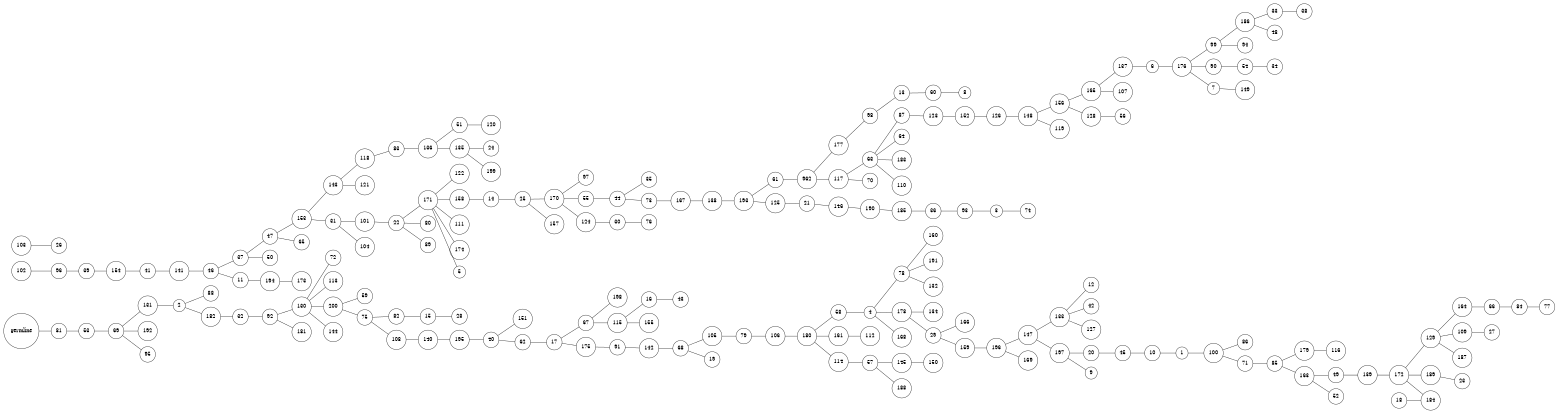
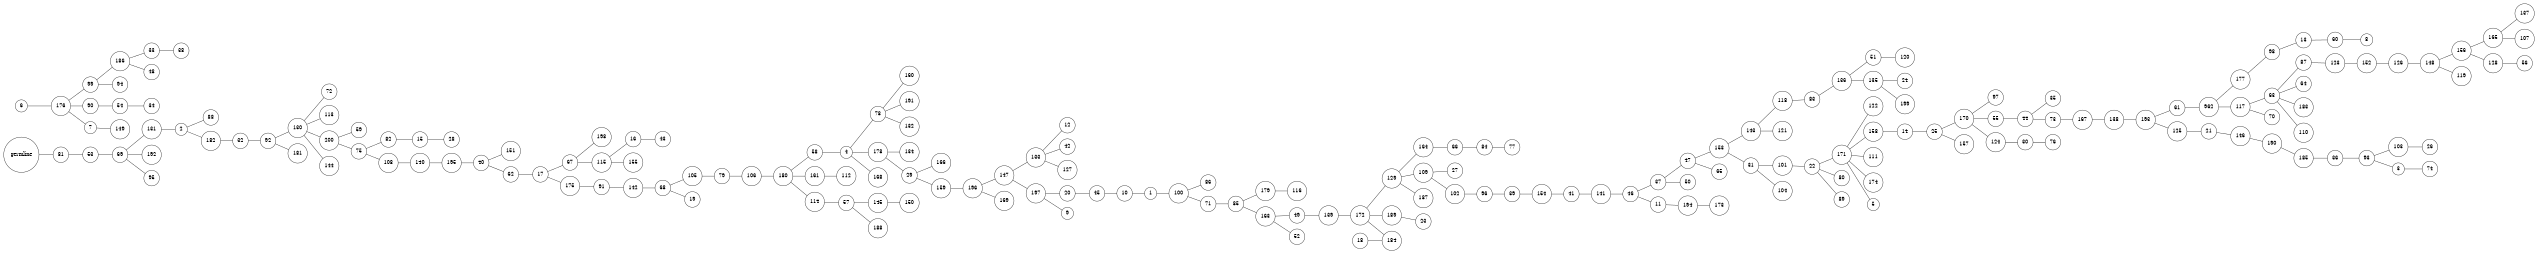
(1139, 67) -> none
none -> (2382, 153)
none -> (1439, 183)
